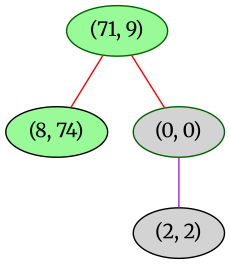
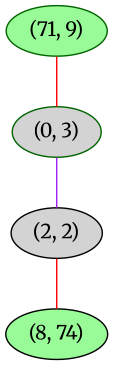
(87, 82) -> (57, 284)
(179, 132) -> (57, 132)
